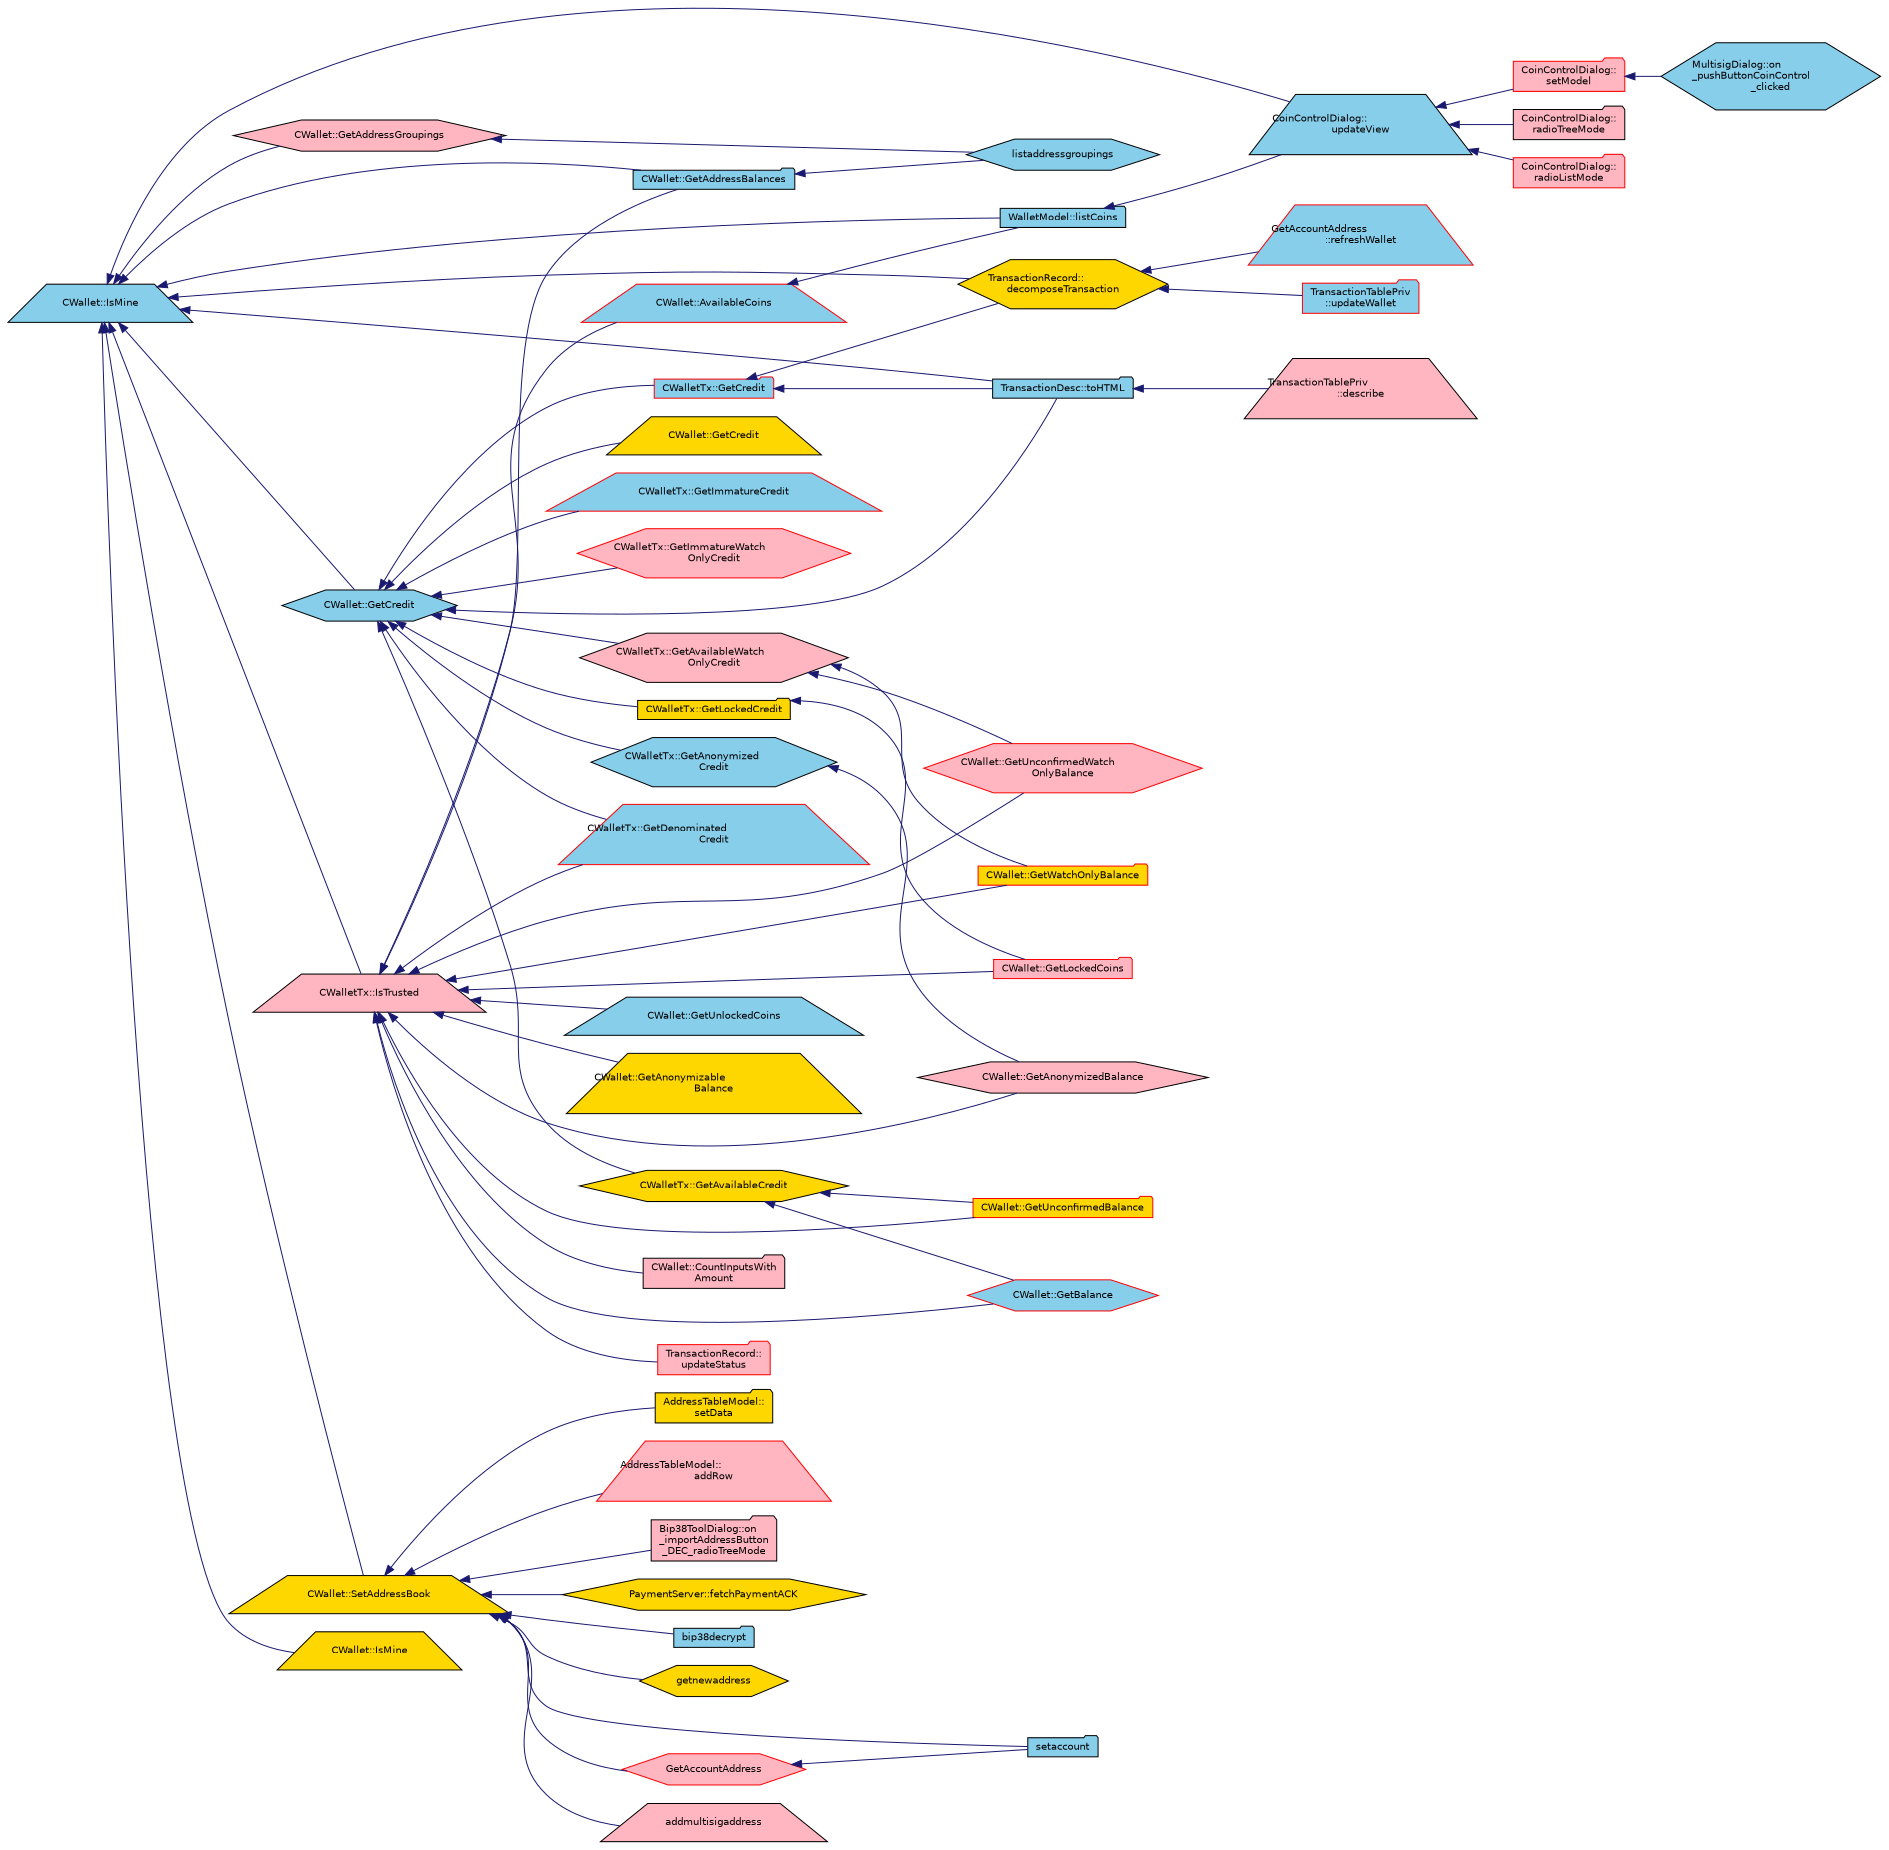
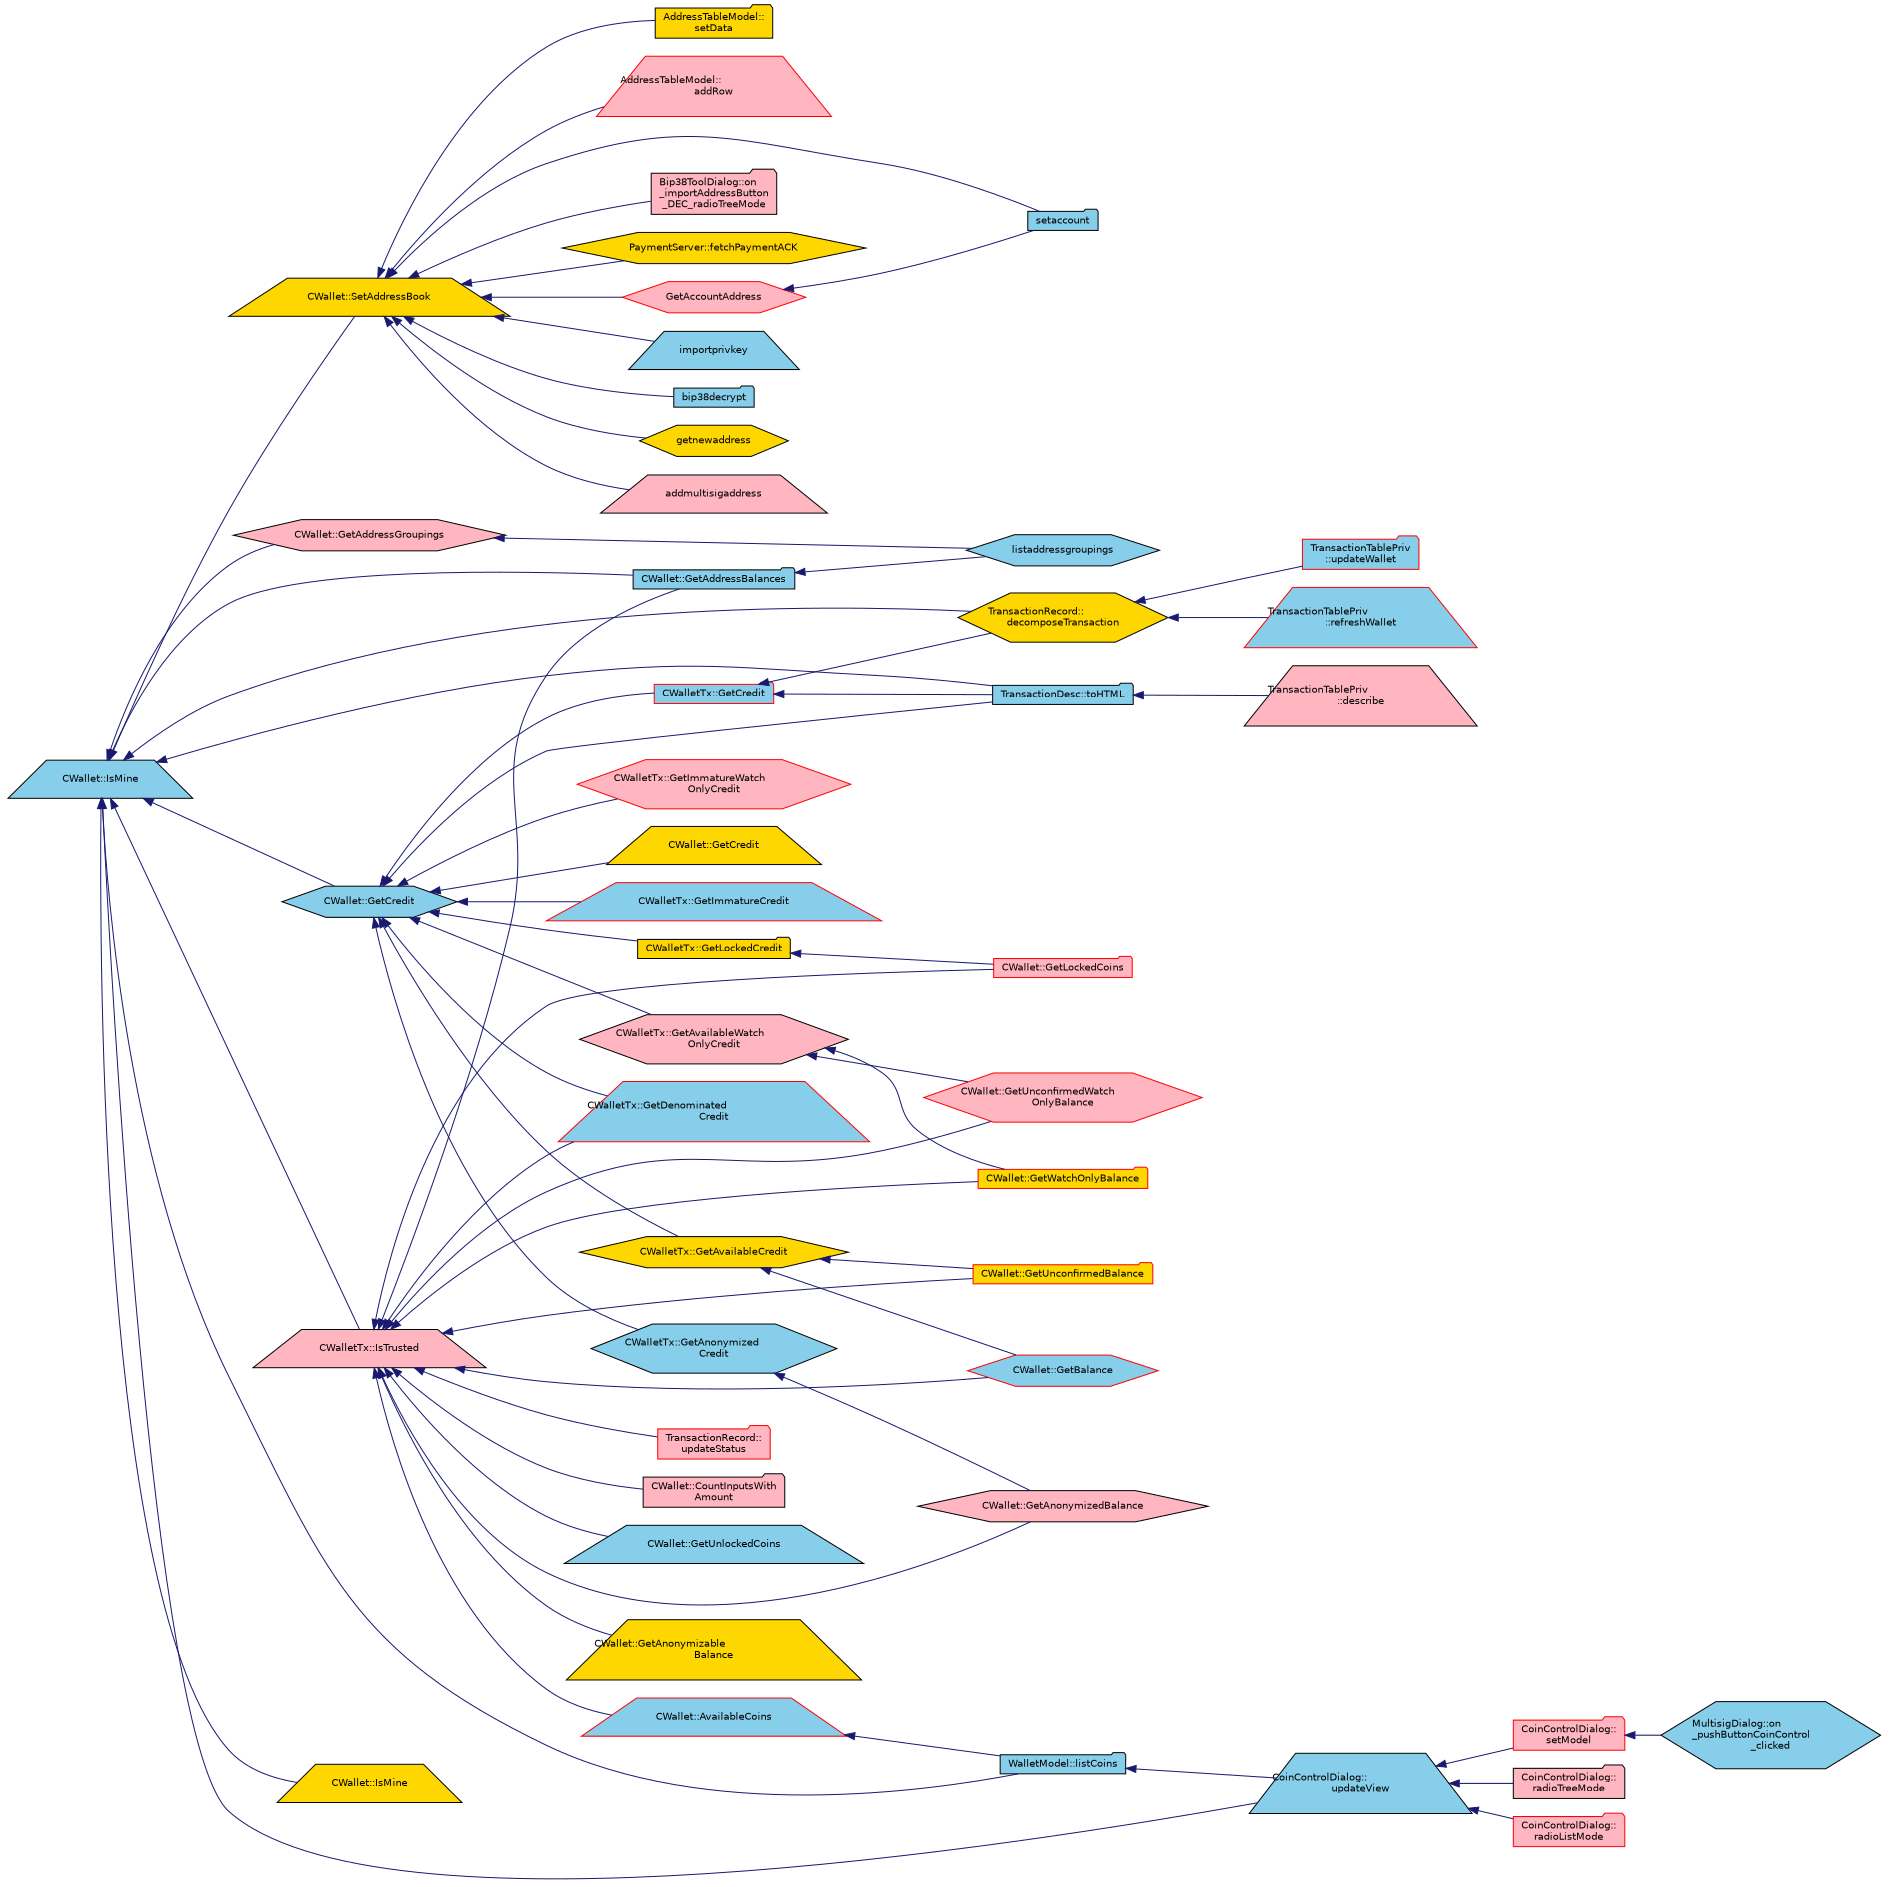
(1361, 235) -> (1361, 618)
none -> (714, 350)
